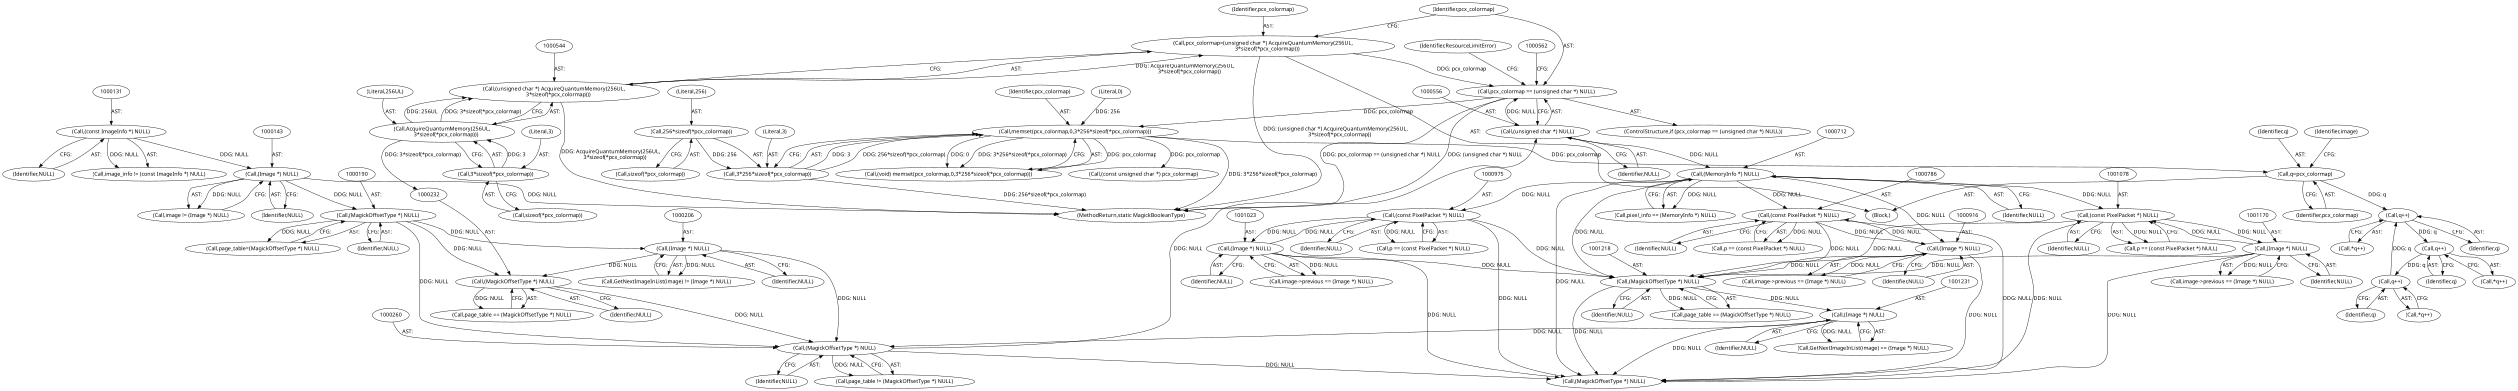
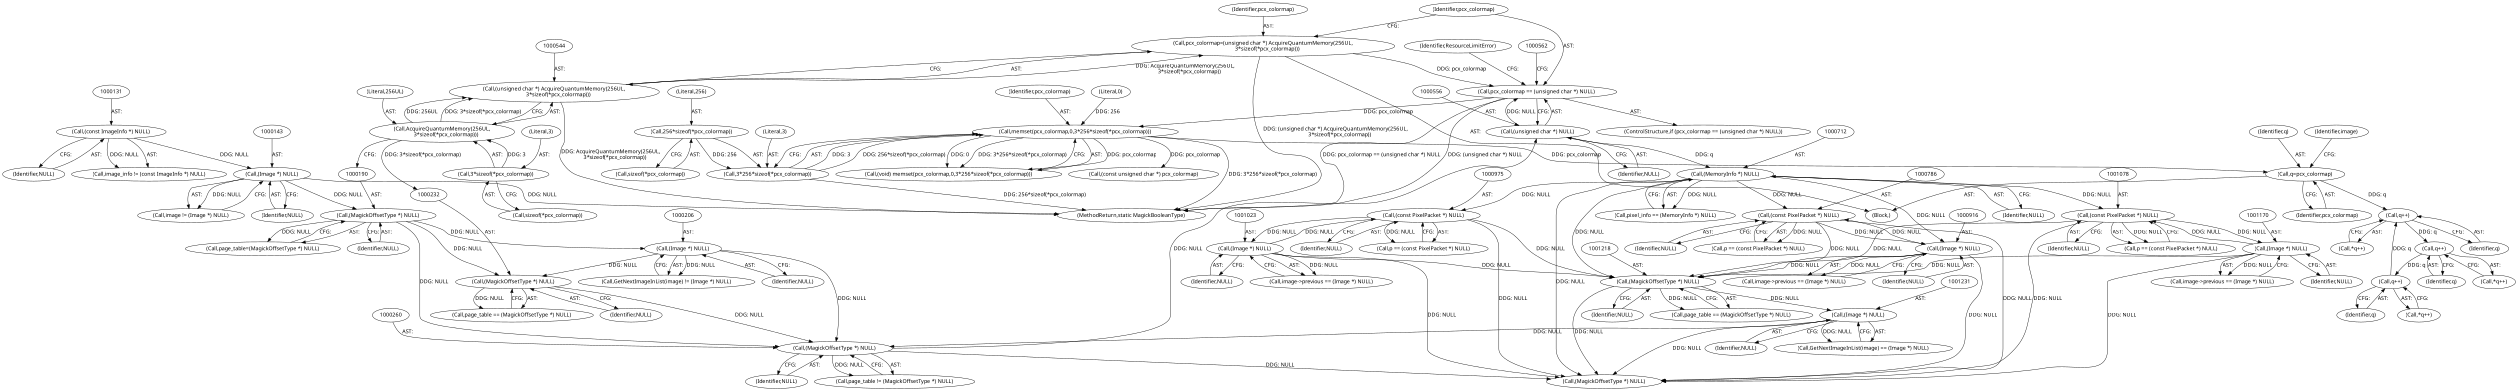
(466, 154) -> (369, 146)
(1704, 155) -> (1704, 155)
